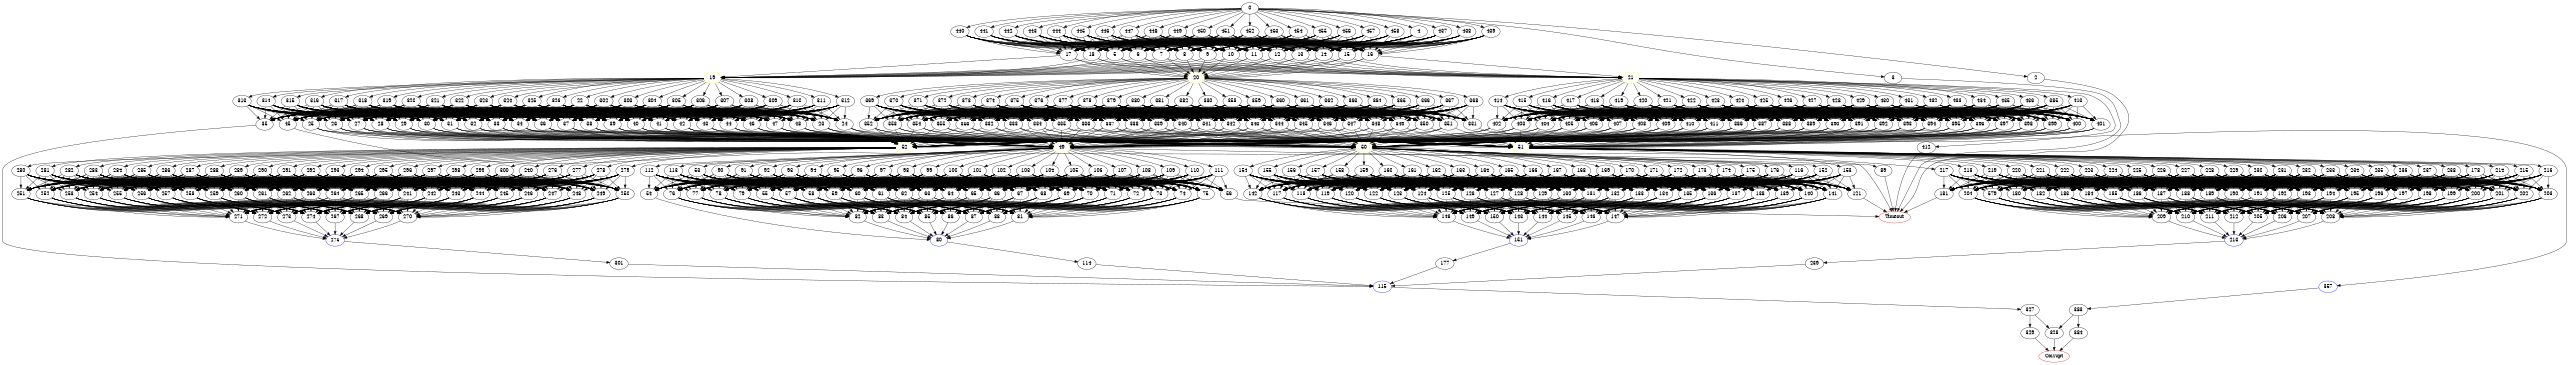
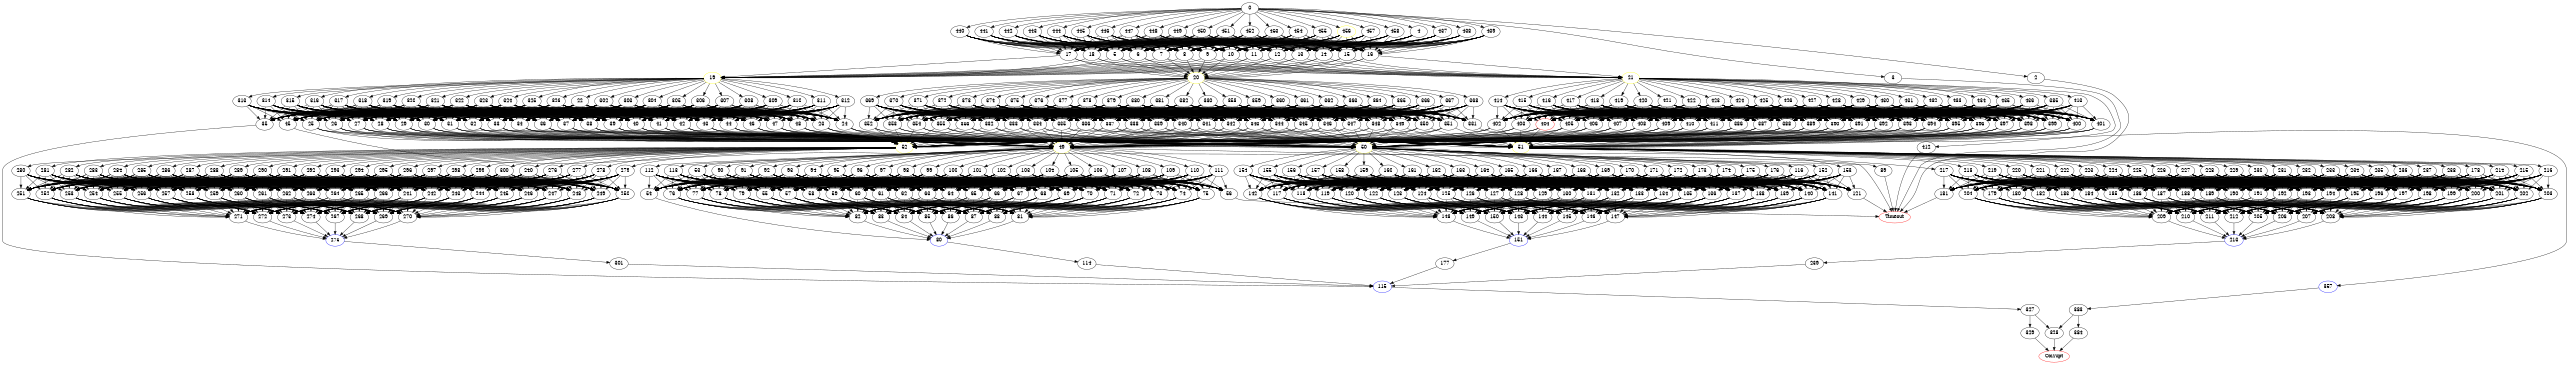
(1347, 32) -> (1347, 32)
(1545, 124) -> (1545, 124)
none -> (1200, 181)
(1992, 194) -> (1992, 194)
